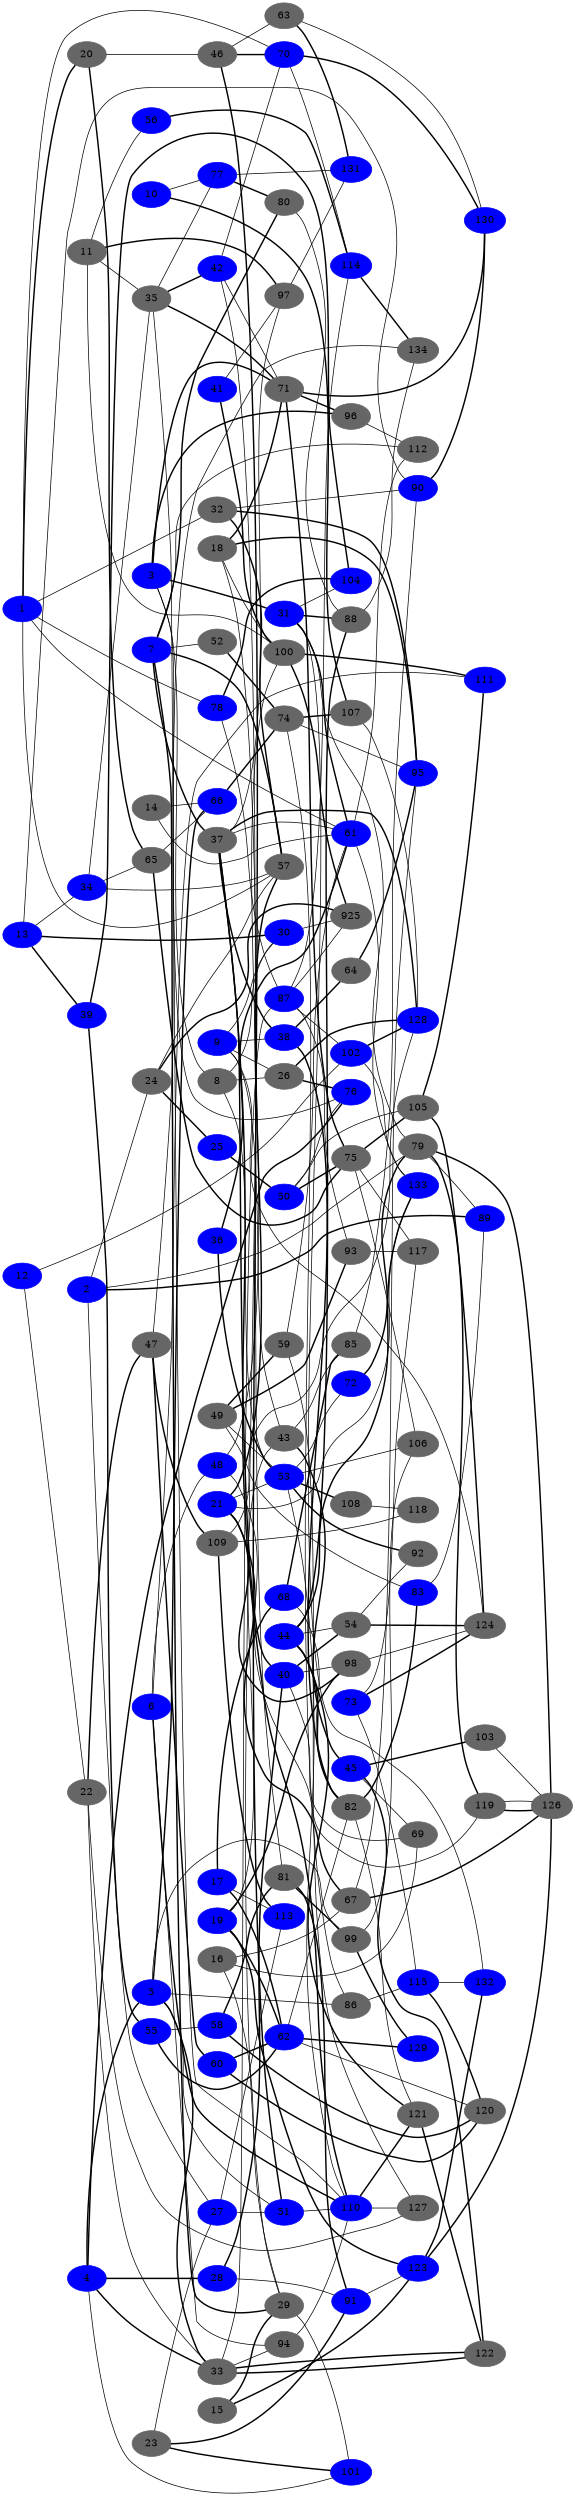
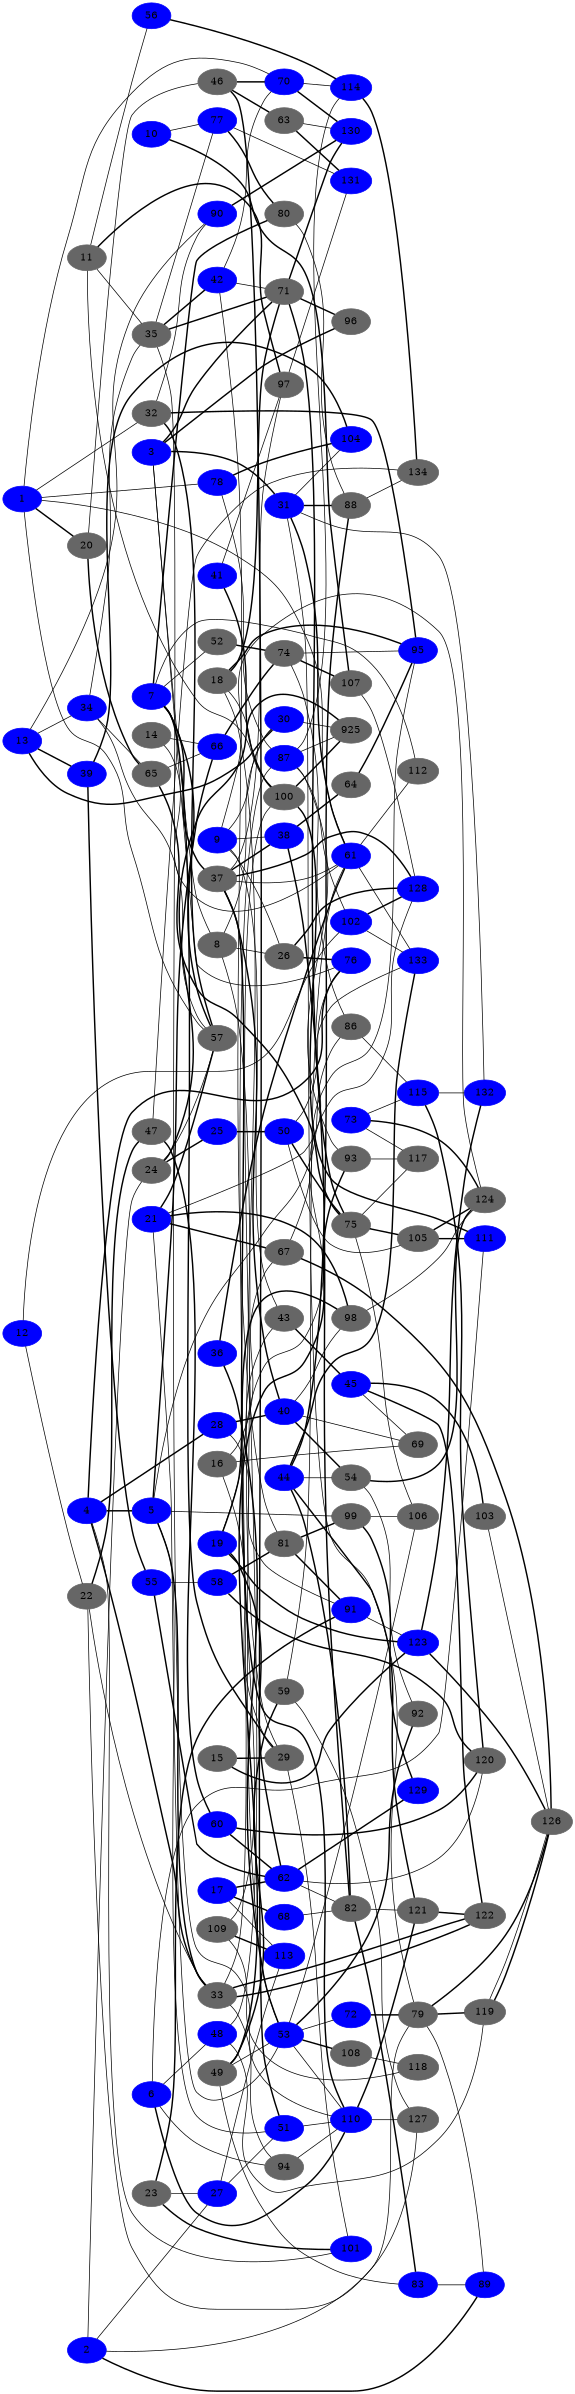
(253, 34) -> (251, 101)
(379, 430) -> none
(351, 1345) -> none
(163, 1426) -> none
